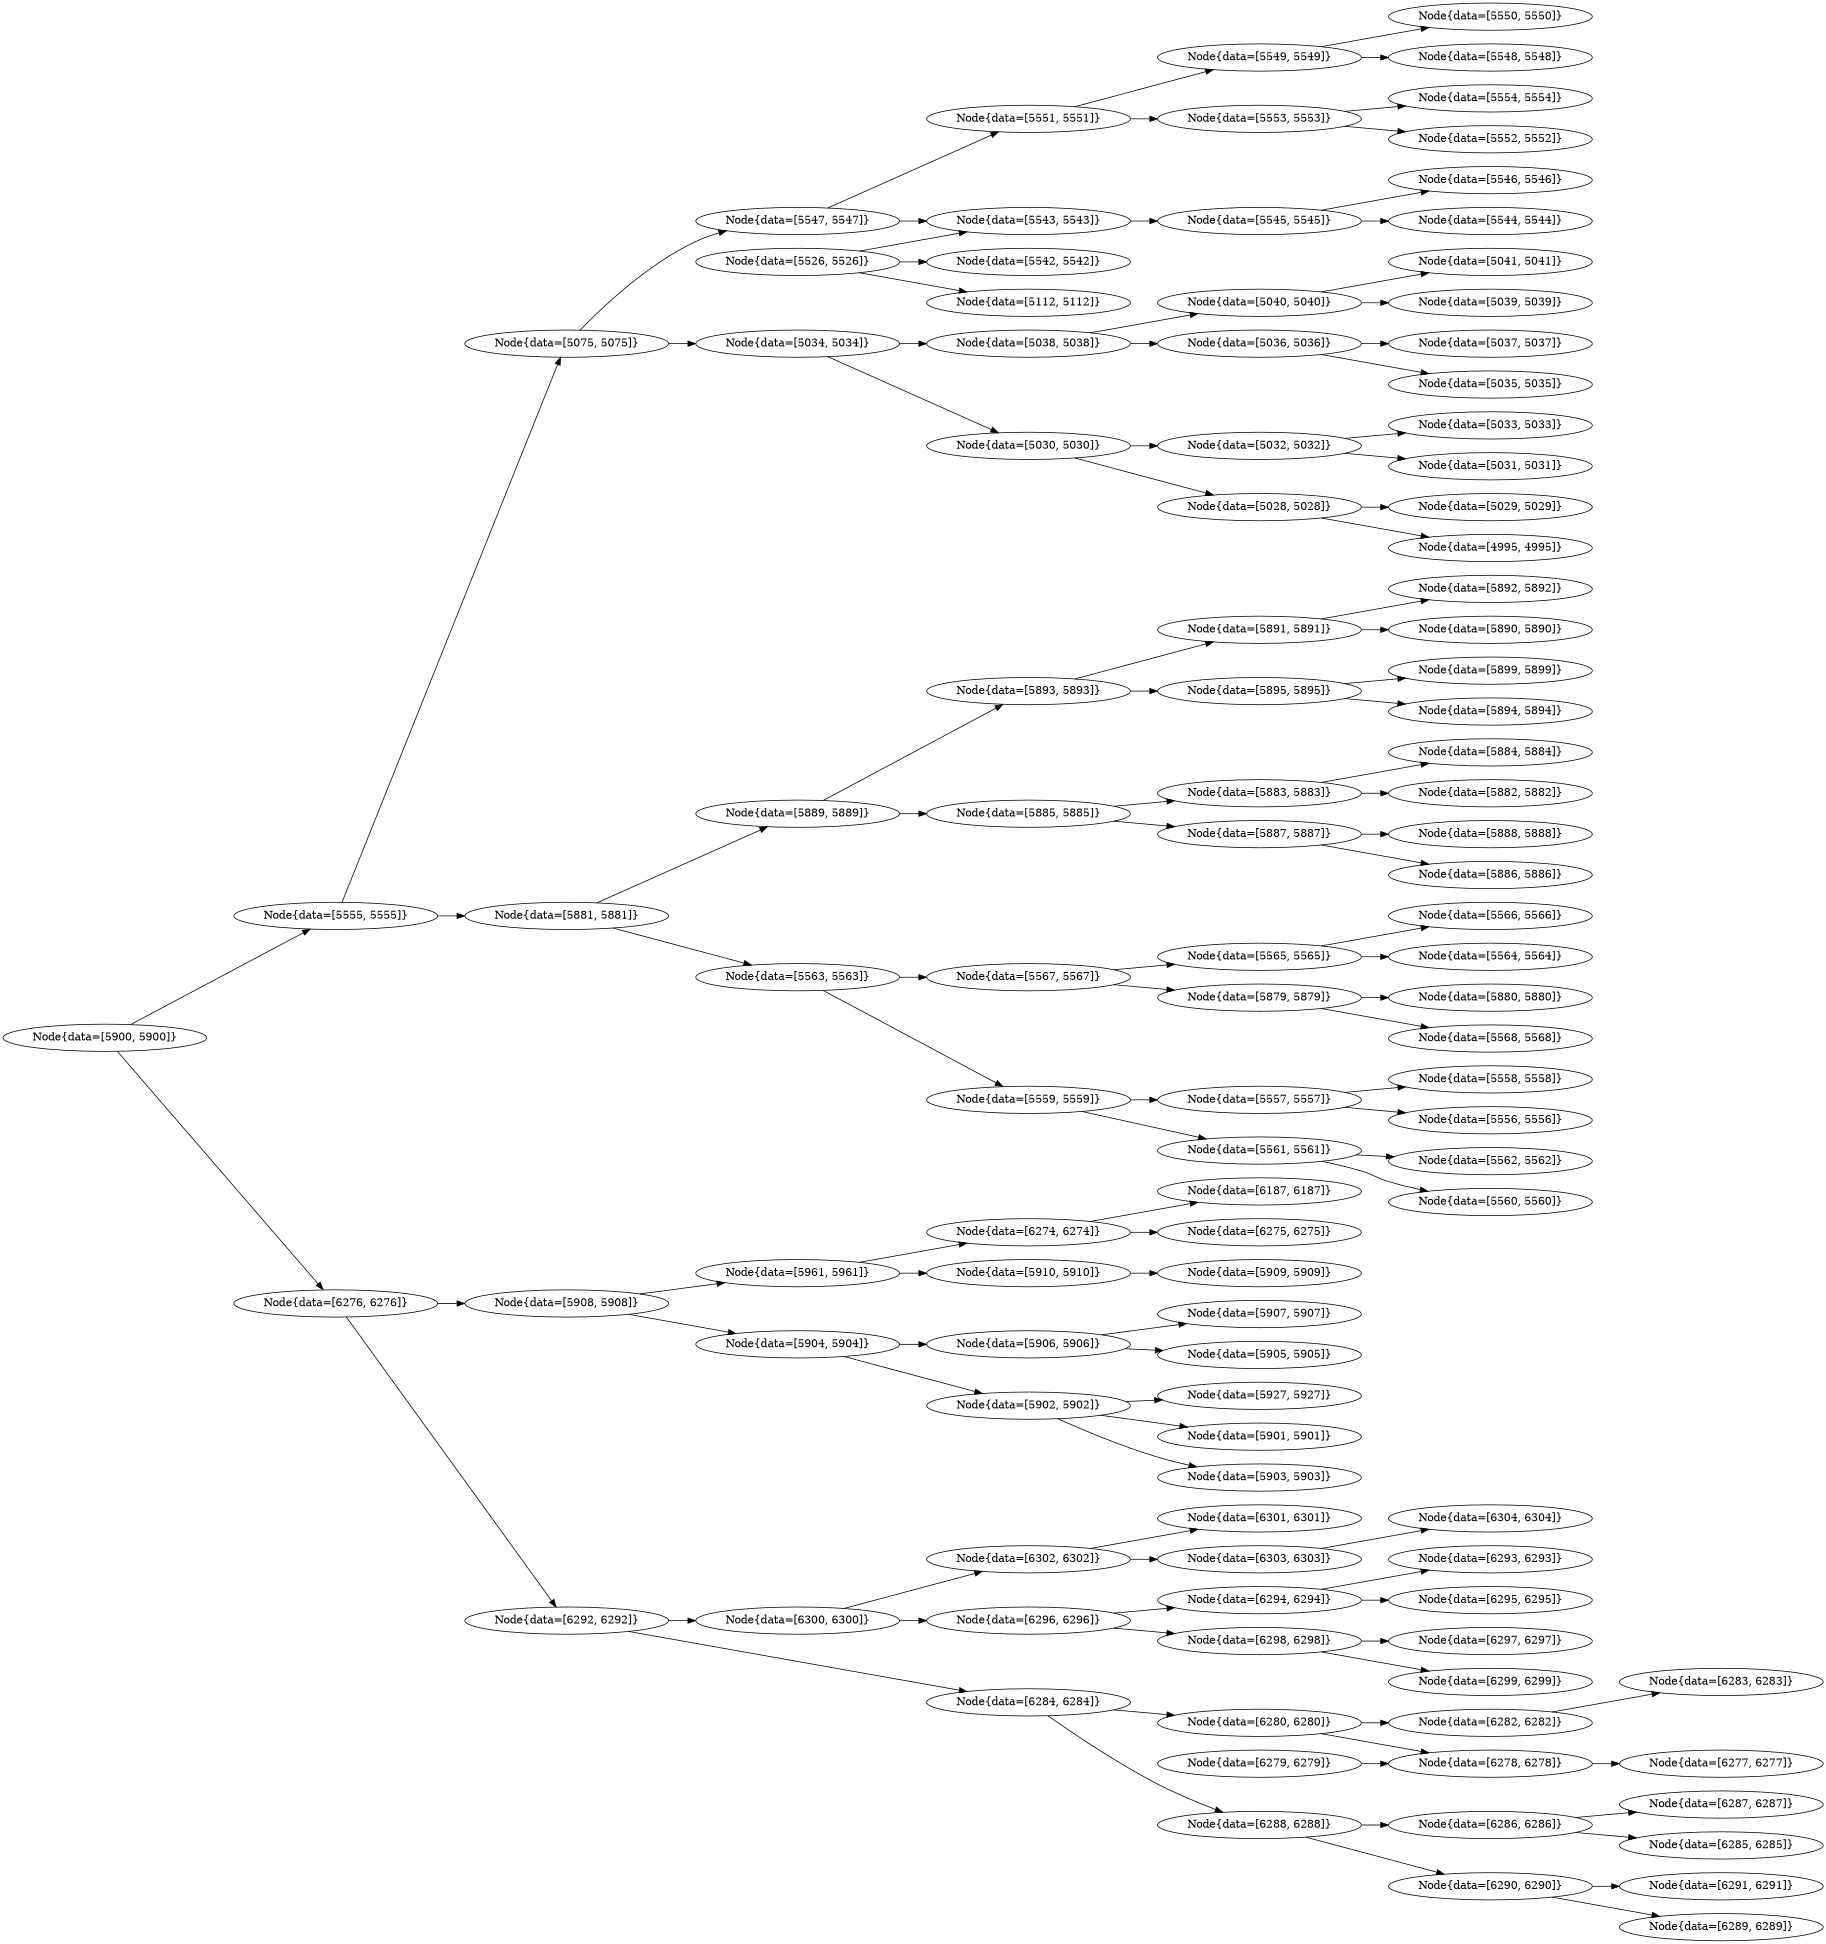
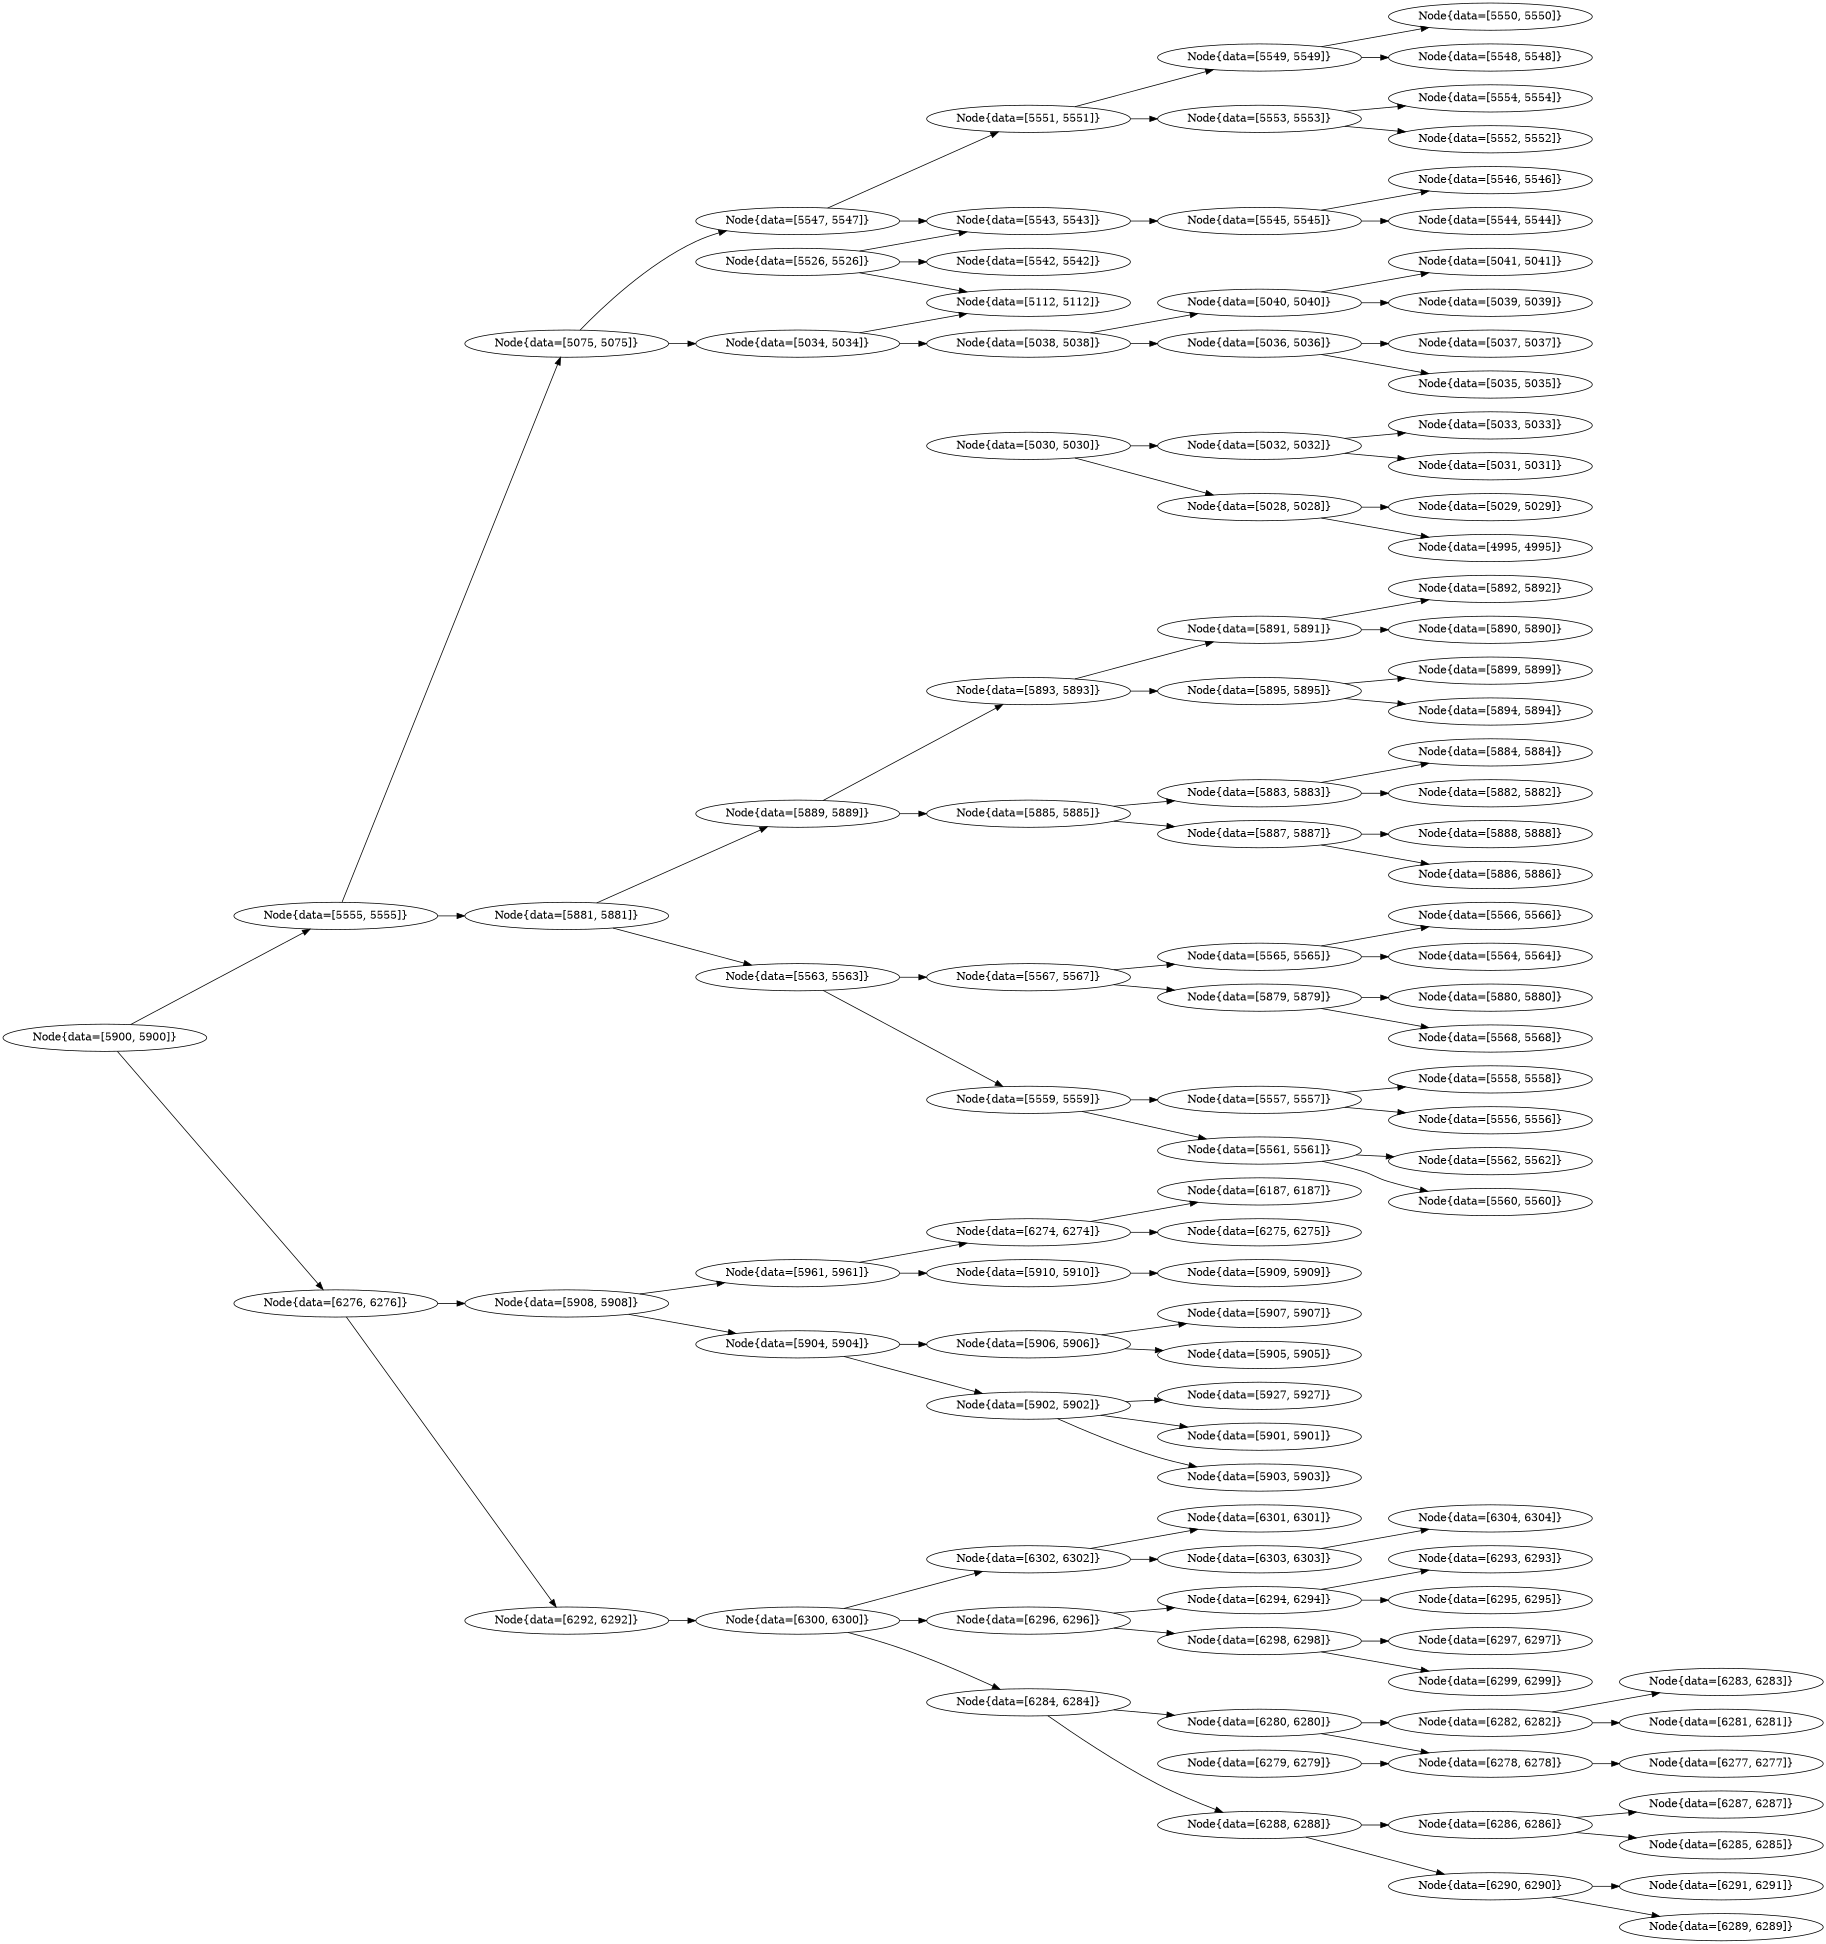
(910, 393) -> (909, 324)
(794, 1661) -> (922, 1656)
none -> (1721, 1723)
